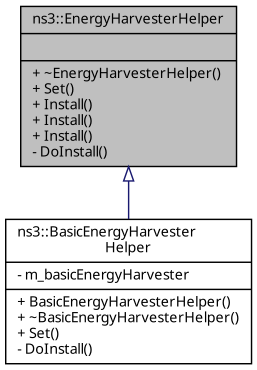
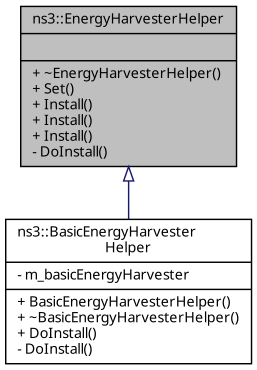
(39, 334) -> (57, 334)
